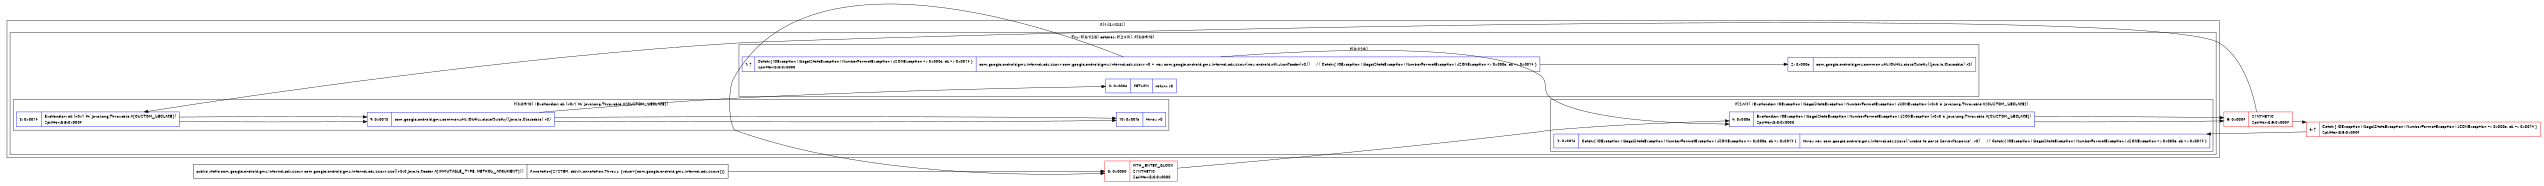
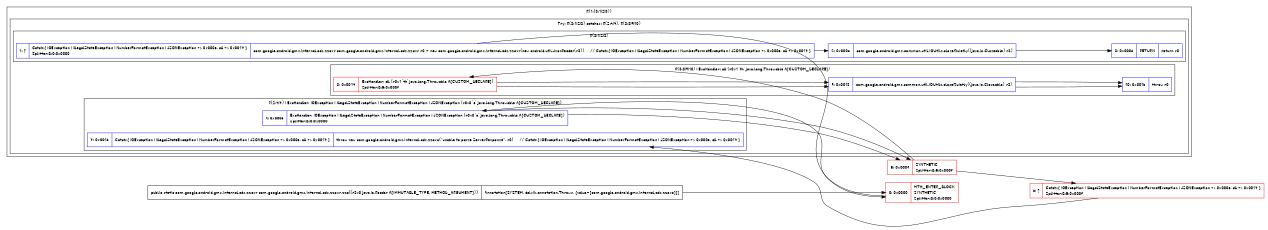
(1484, 57) -> none
(834, 94) -> (1062, 51)
(98, 119) -> (415, 84)
